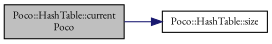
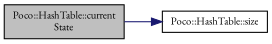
(64, 22) -> (64, 22)
